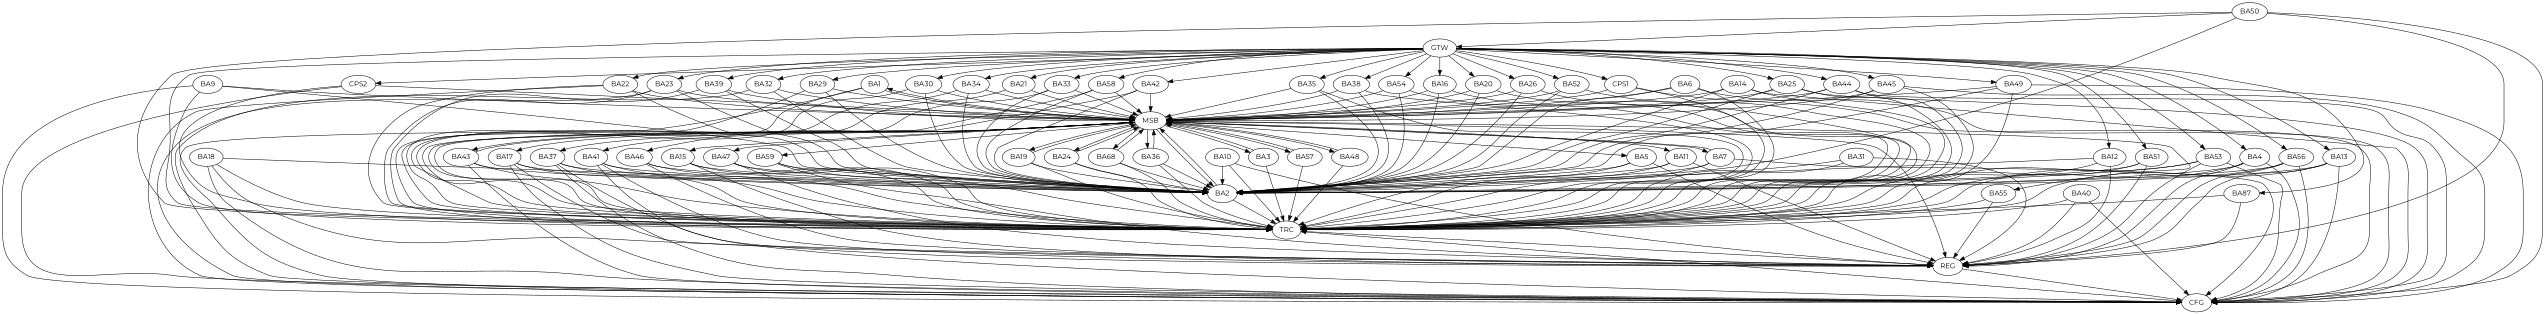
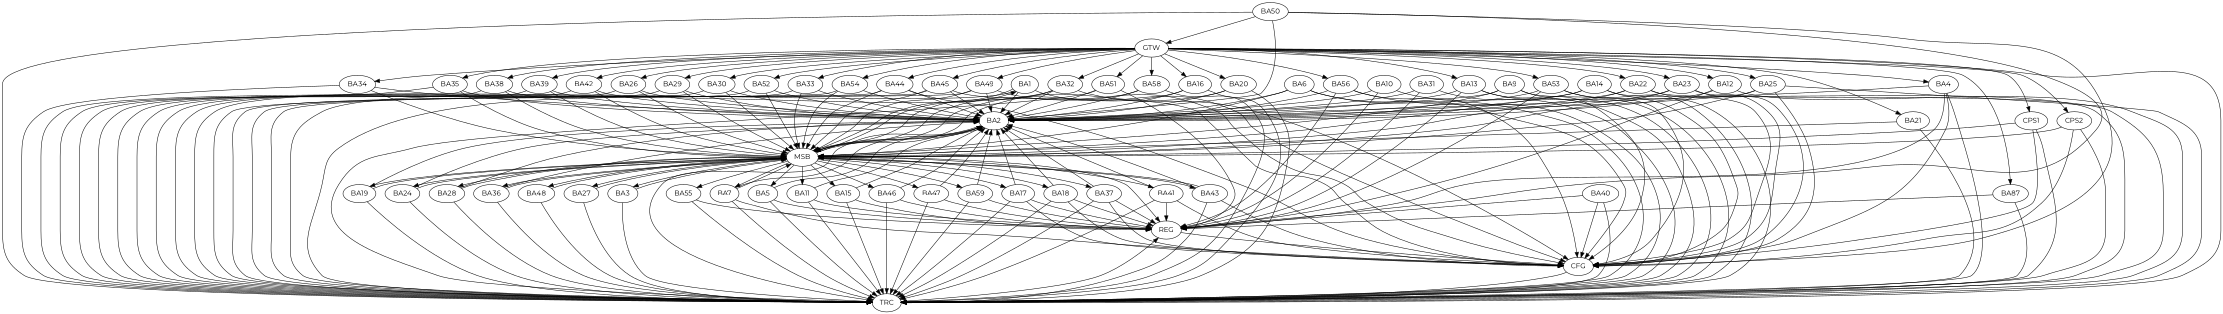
none -> (1011, 101)
none -> (356, 140)
(1106, 157) -> (447, 194)
(1305, 157) -> (581, 194)
none -> (931, 166)
